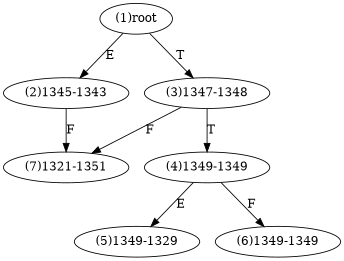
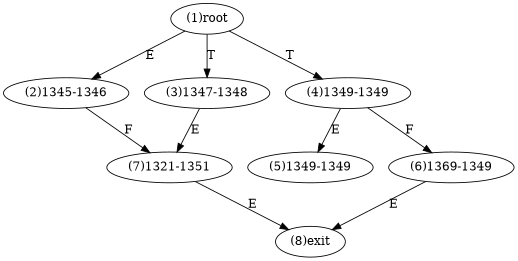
(66, 93) -> (66, 93)
(207, 126) -> (272, 53)
(150, 130) -> (196, 130)
(137, 242) -> (310, 167)
(278, 242) -> (451, 167)
none -> (310, 242)
